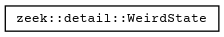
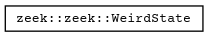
(112, 19) -> (104, 19)
